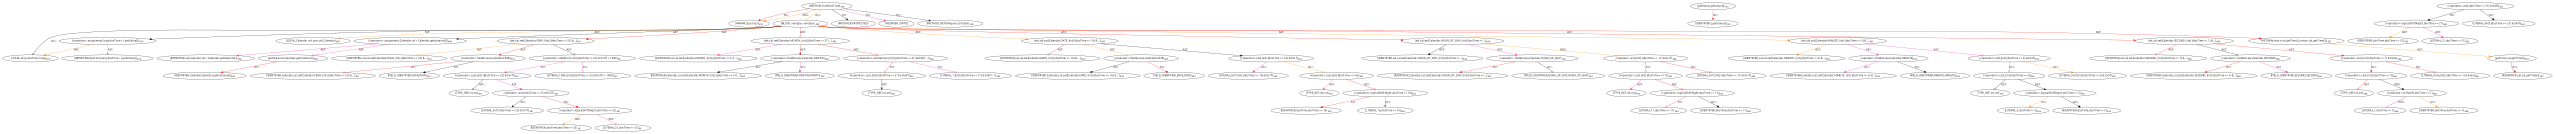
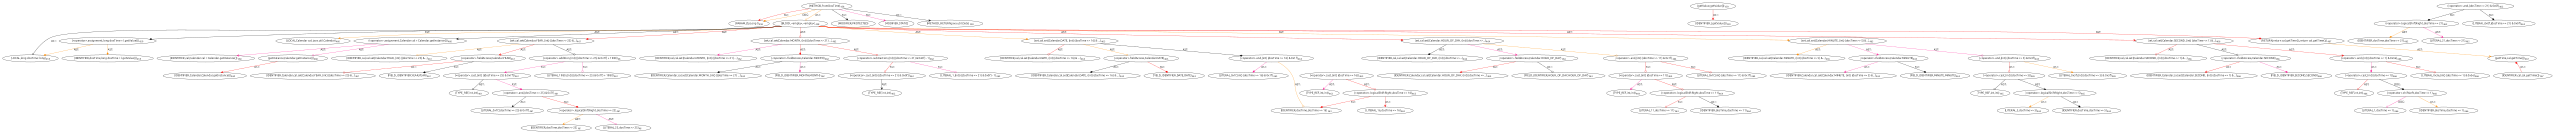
(1564, 50) -> (1564, 50)
(1303, 67) -> (1294, 81)
(2512, 67) -> (2520, 68)
